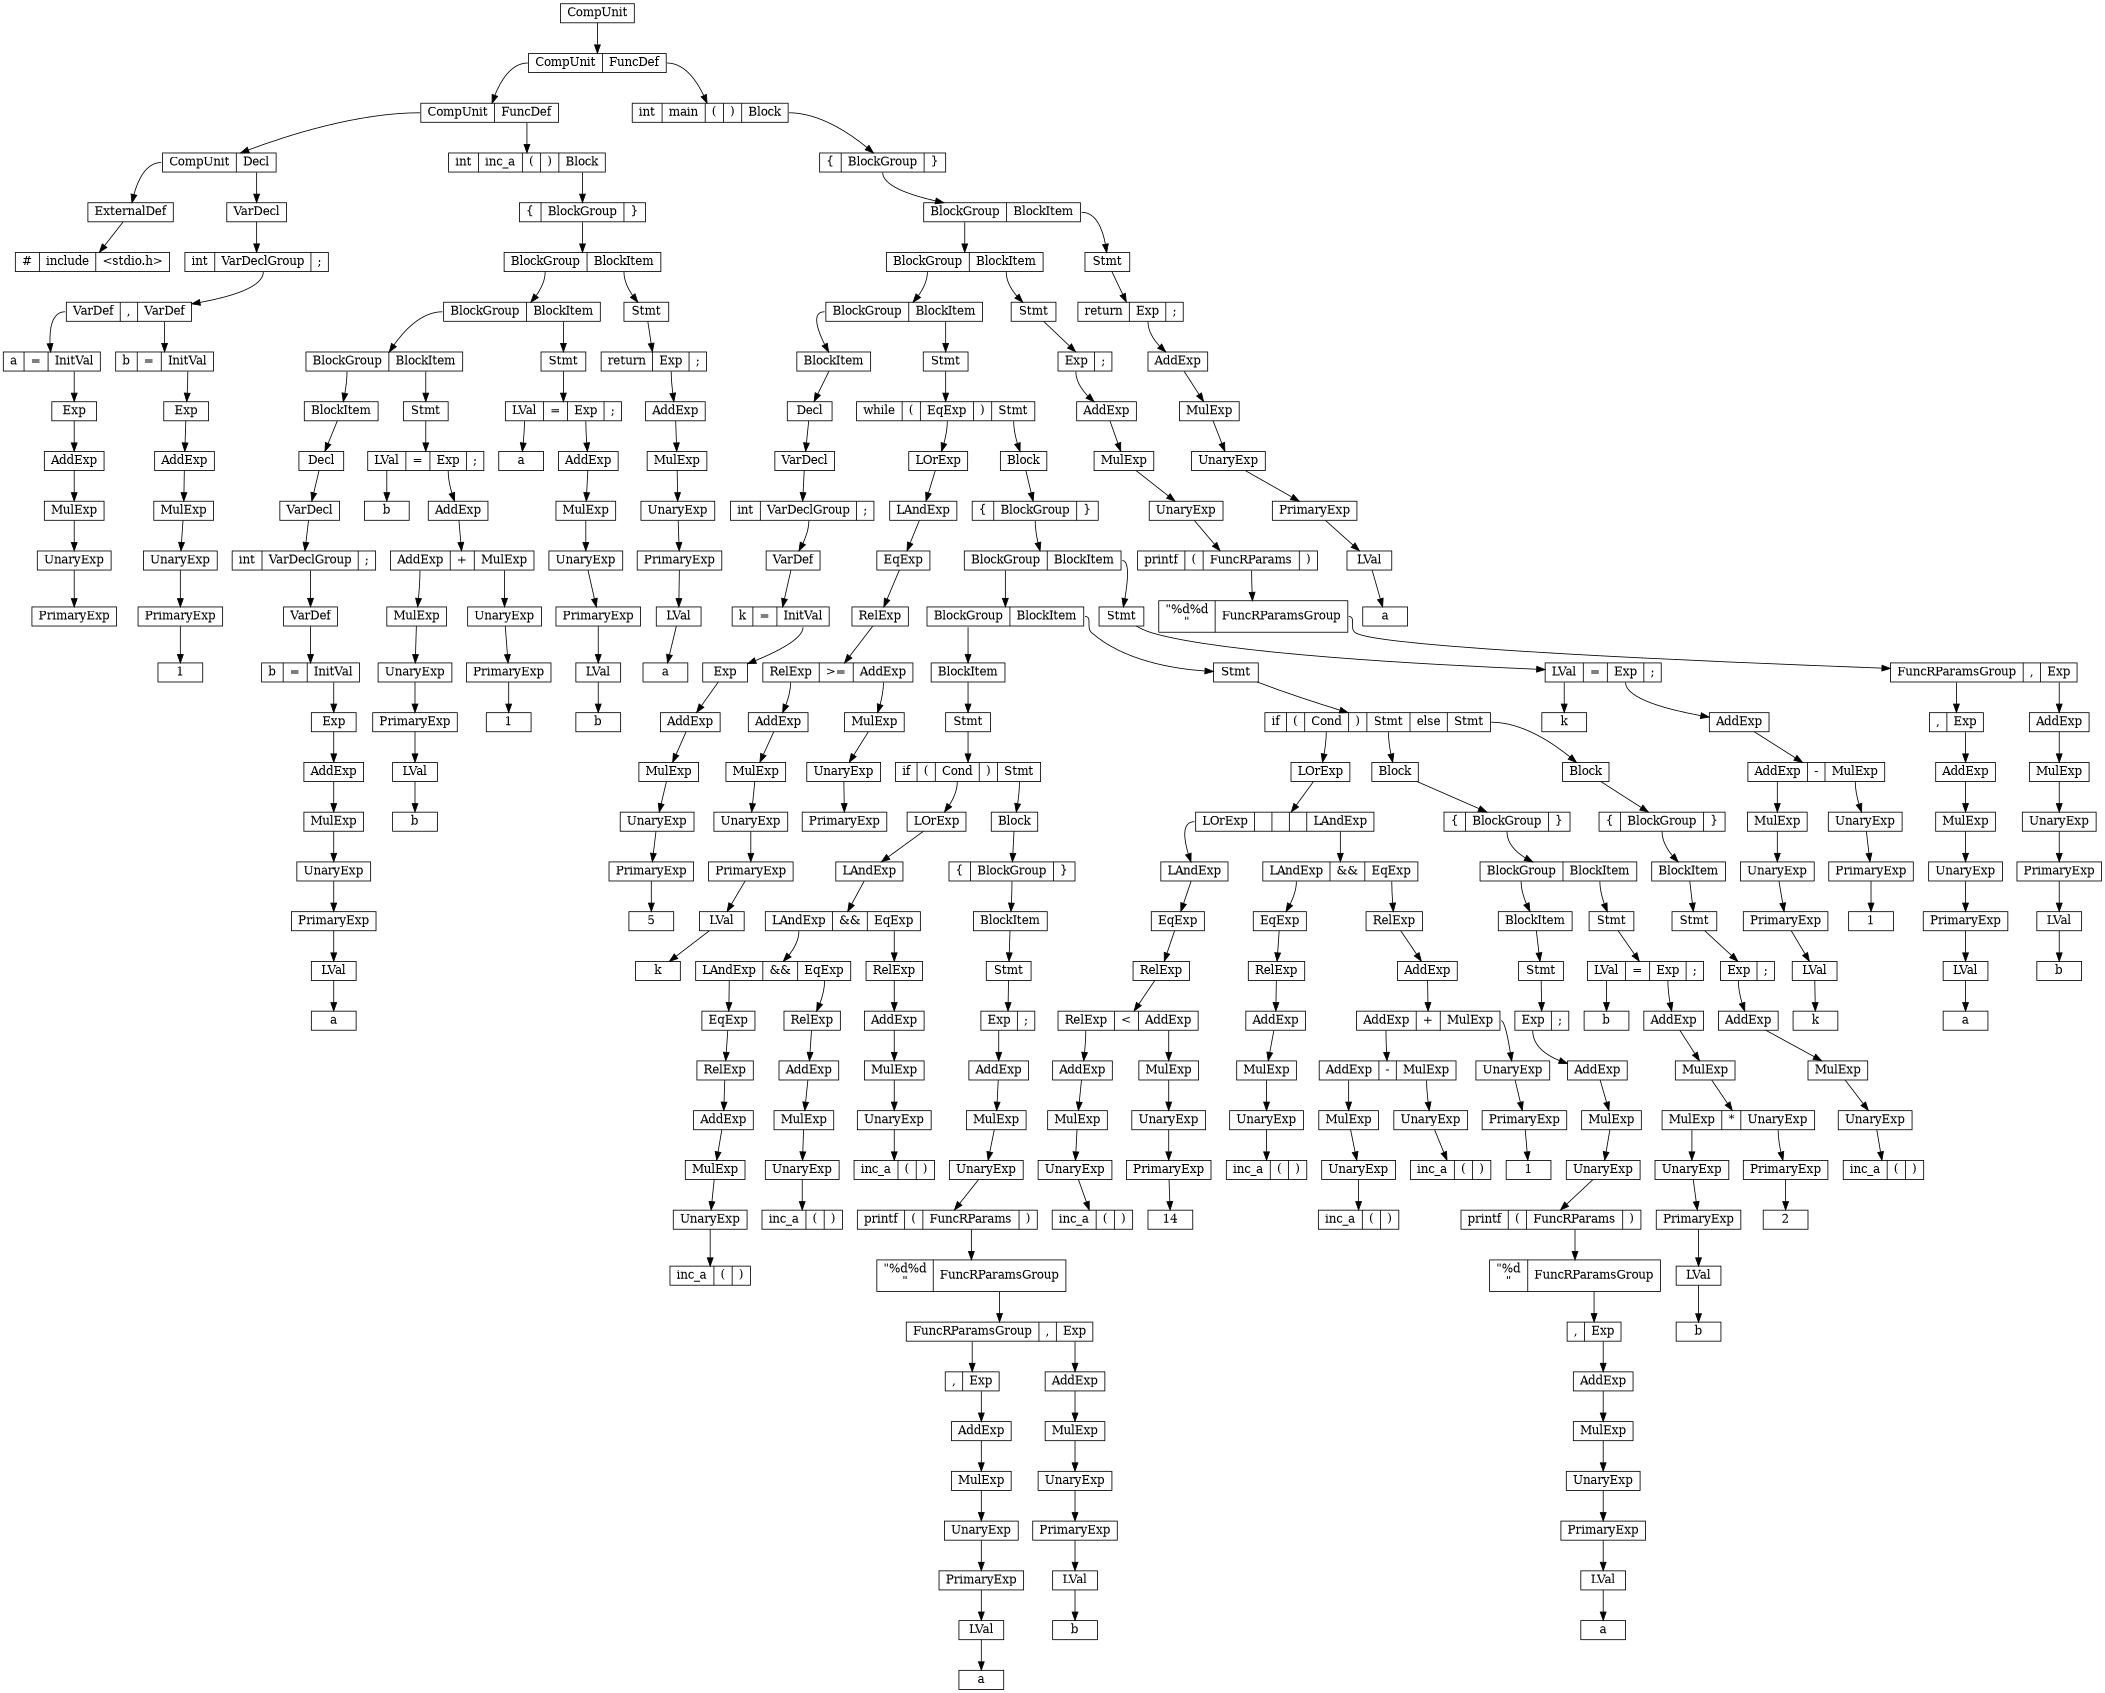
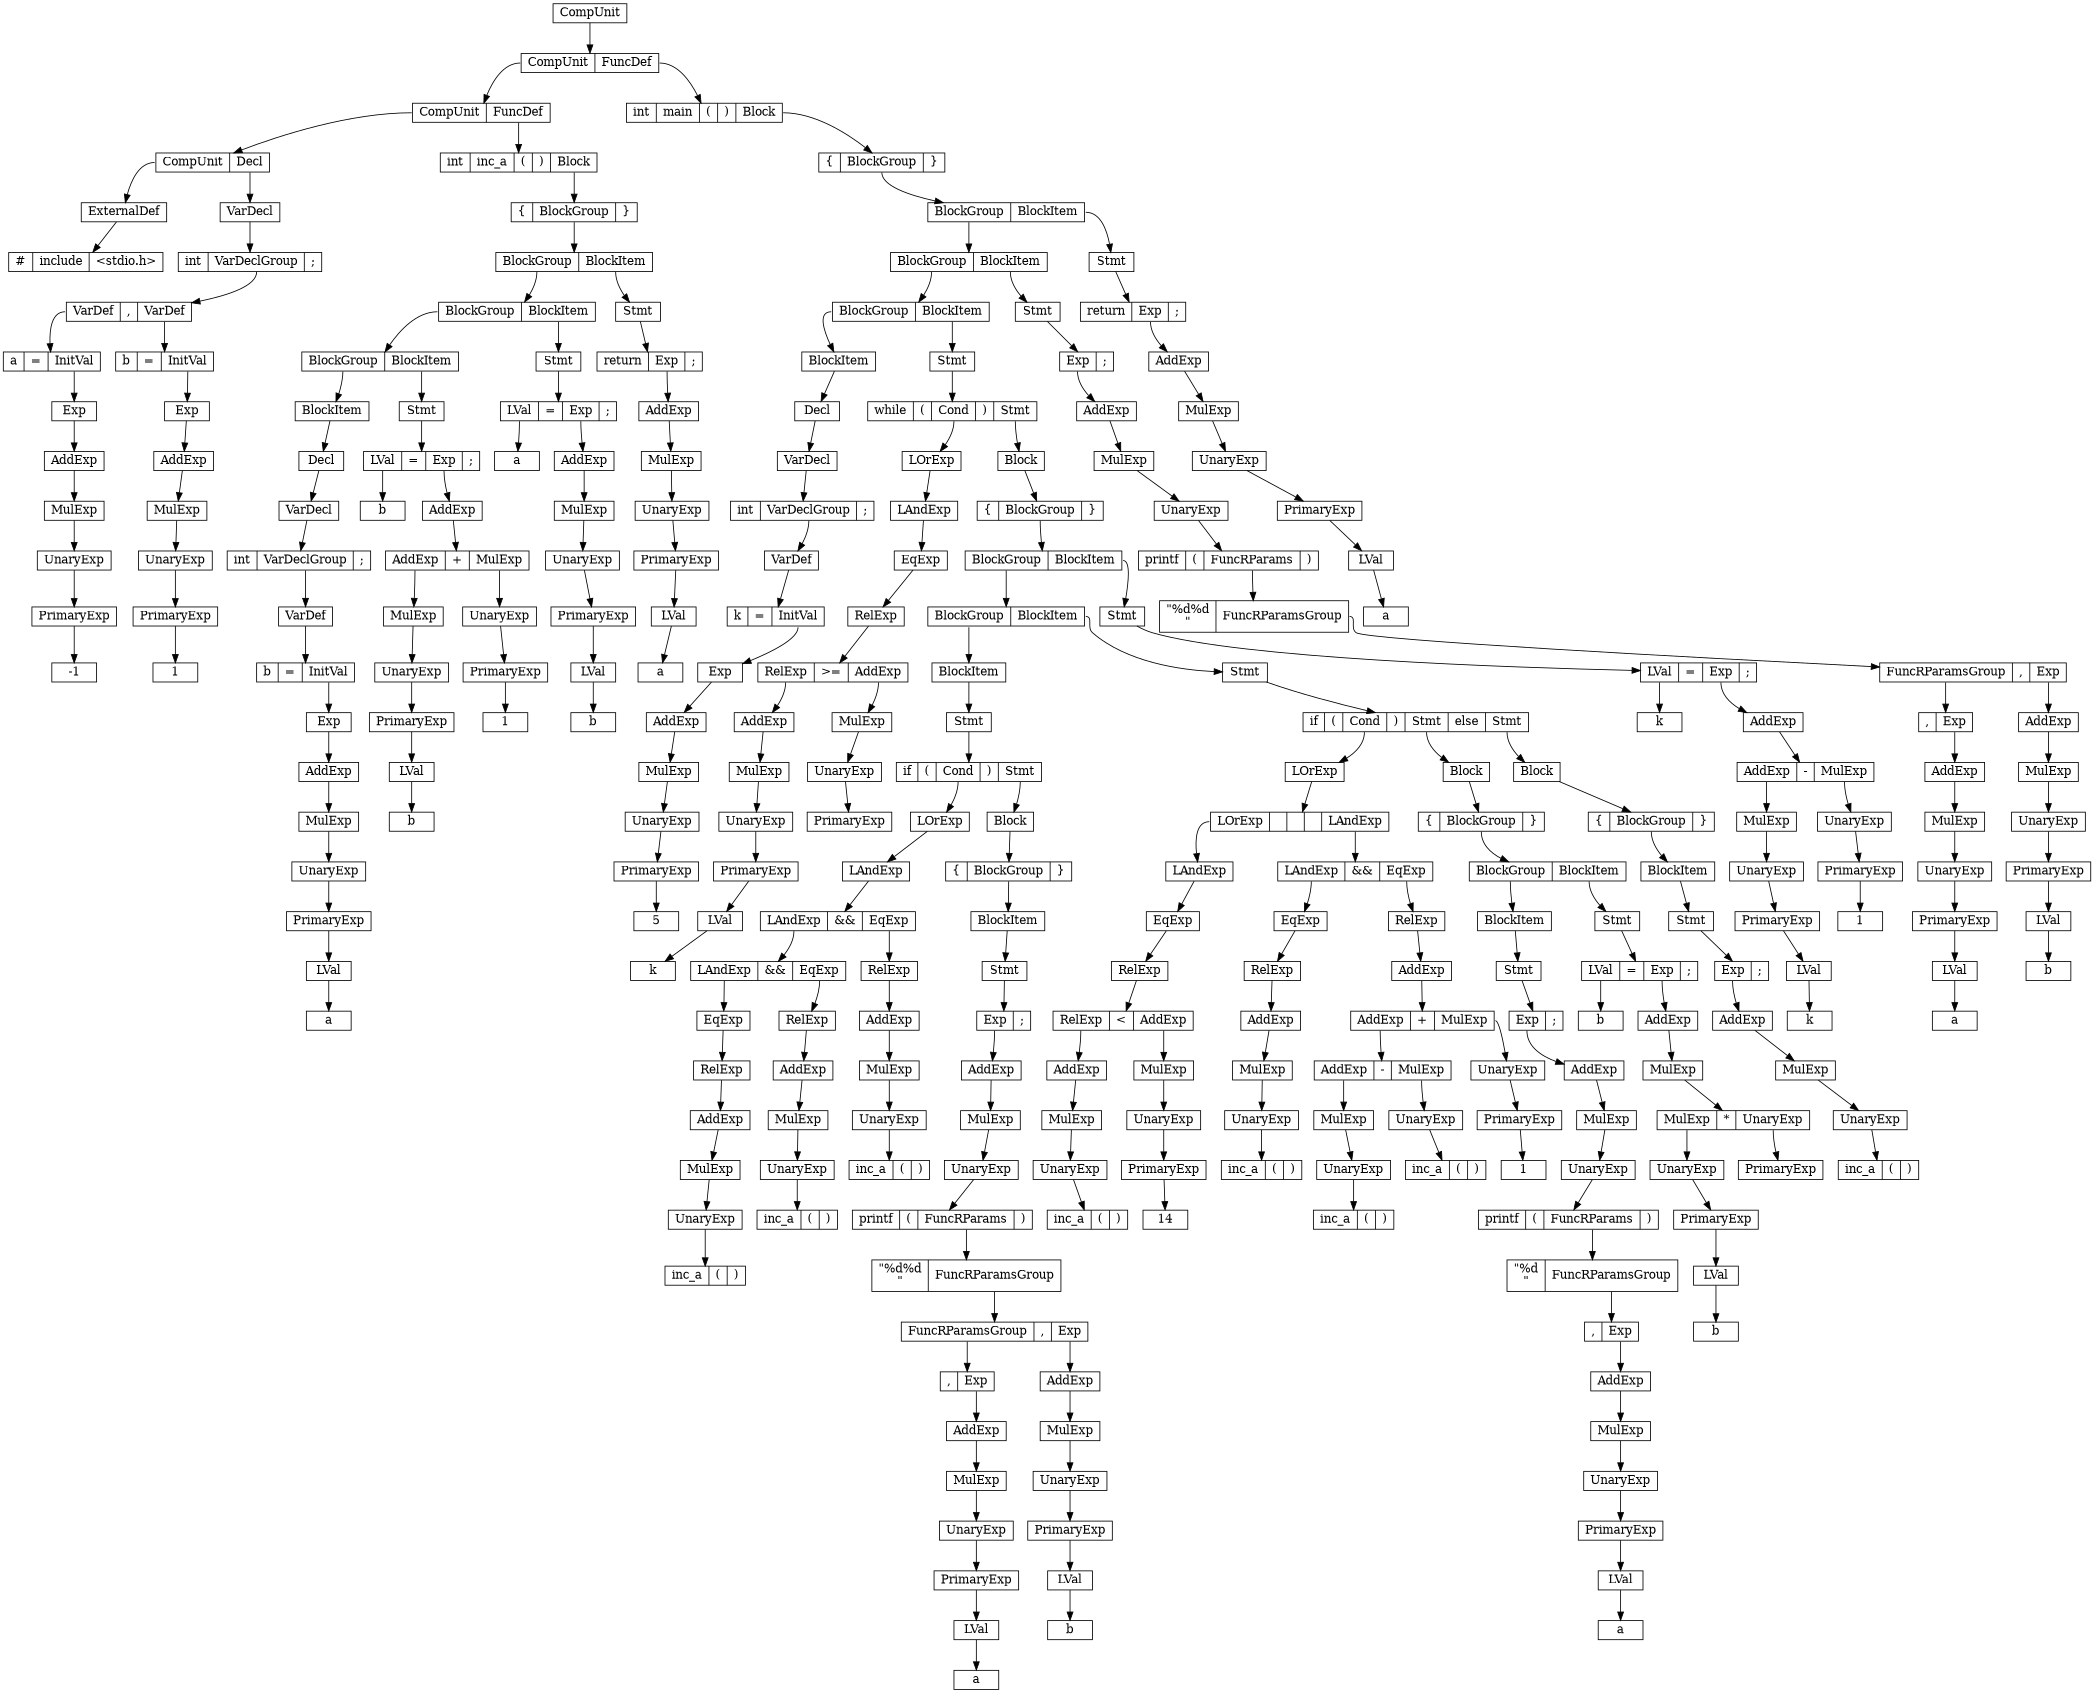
(947, 411) -> (954, 411)
none -> (74, 672)
(1786, 1220) -> none
